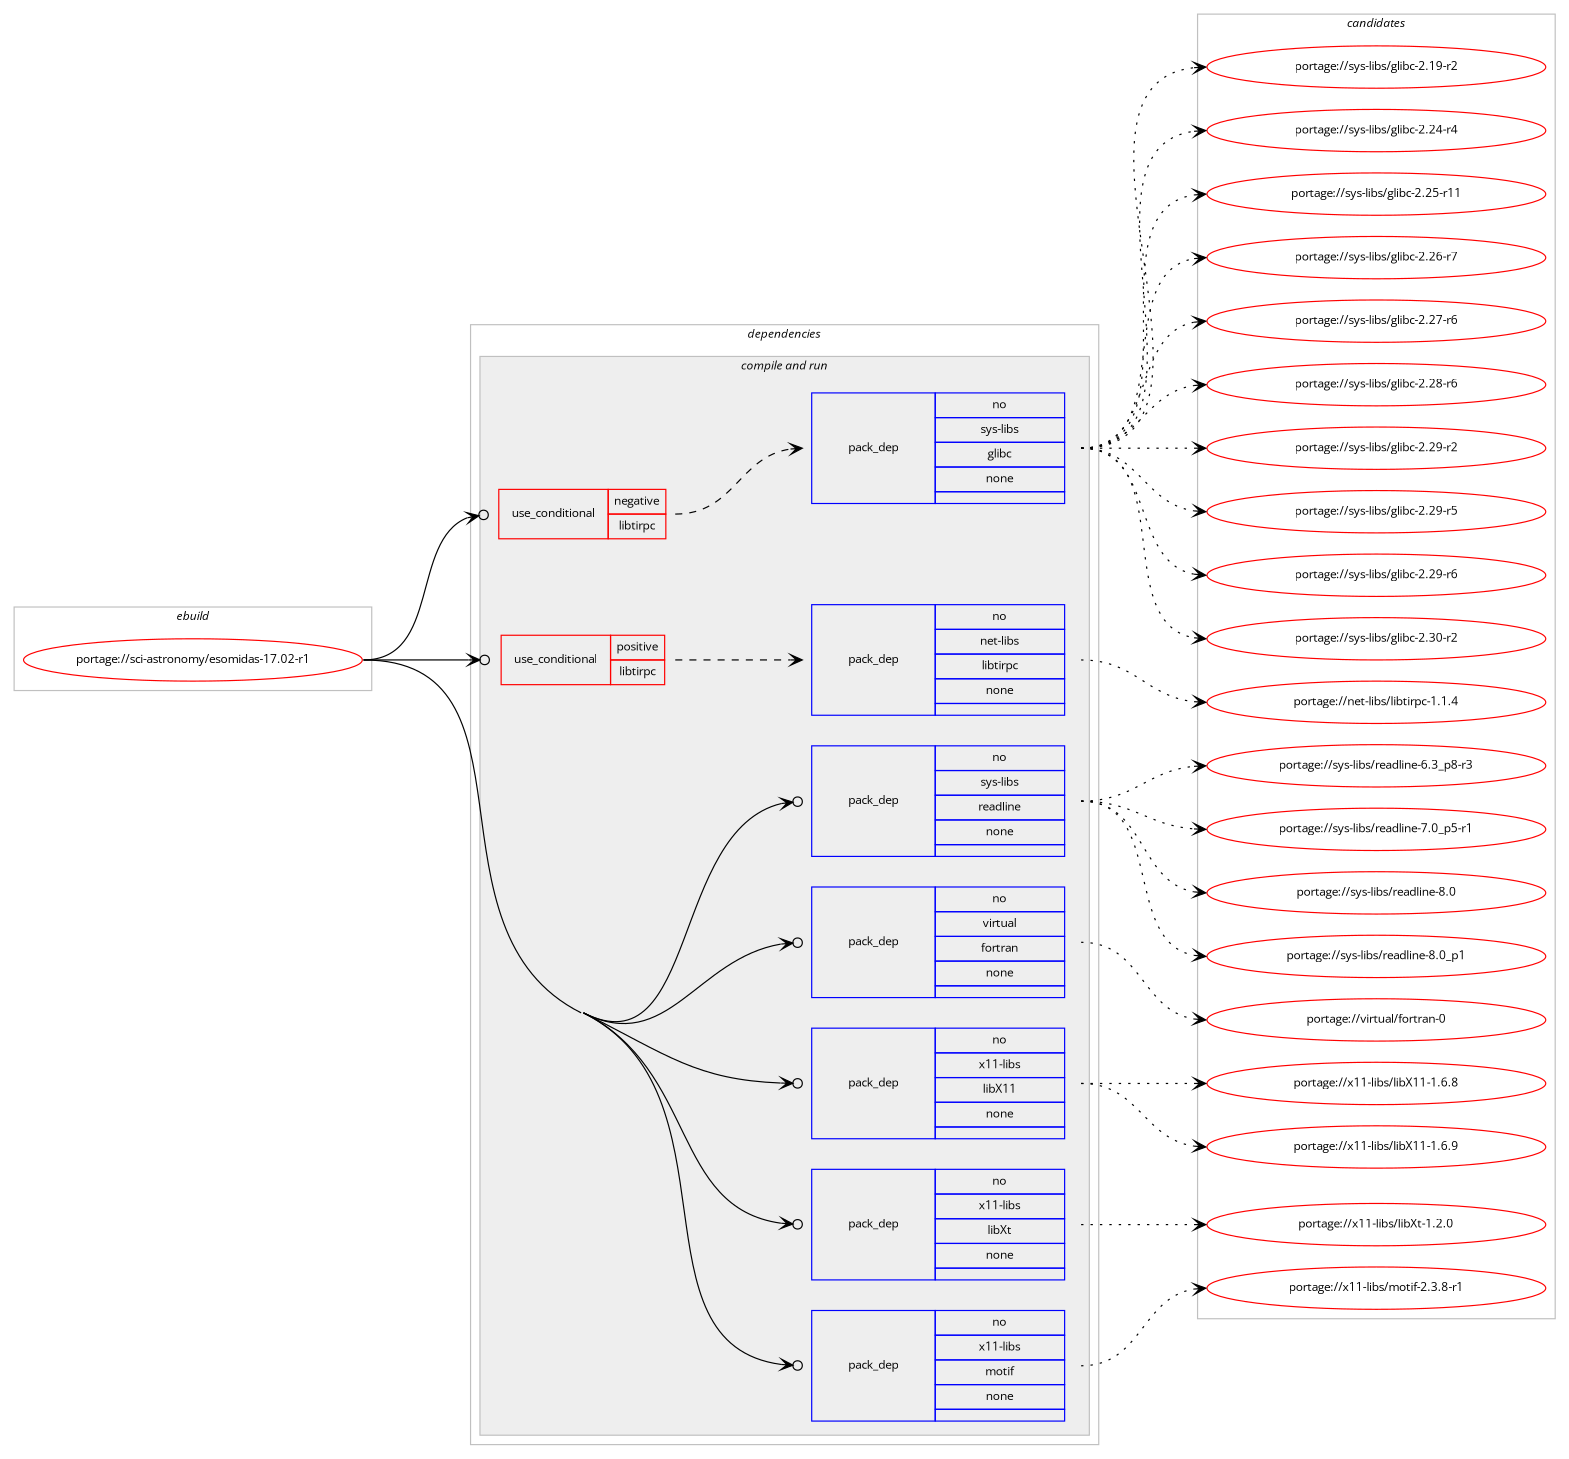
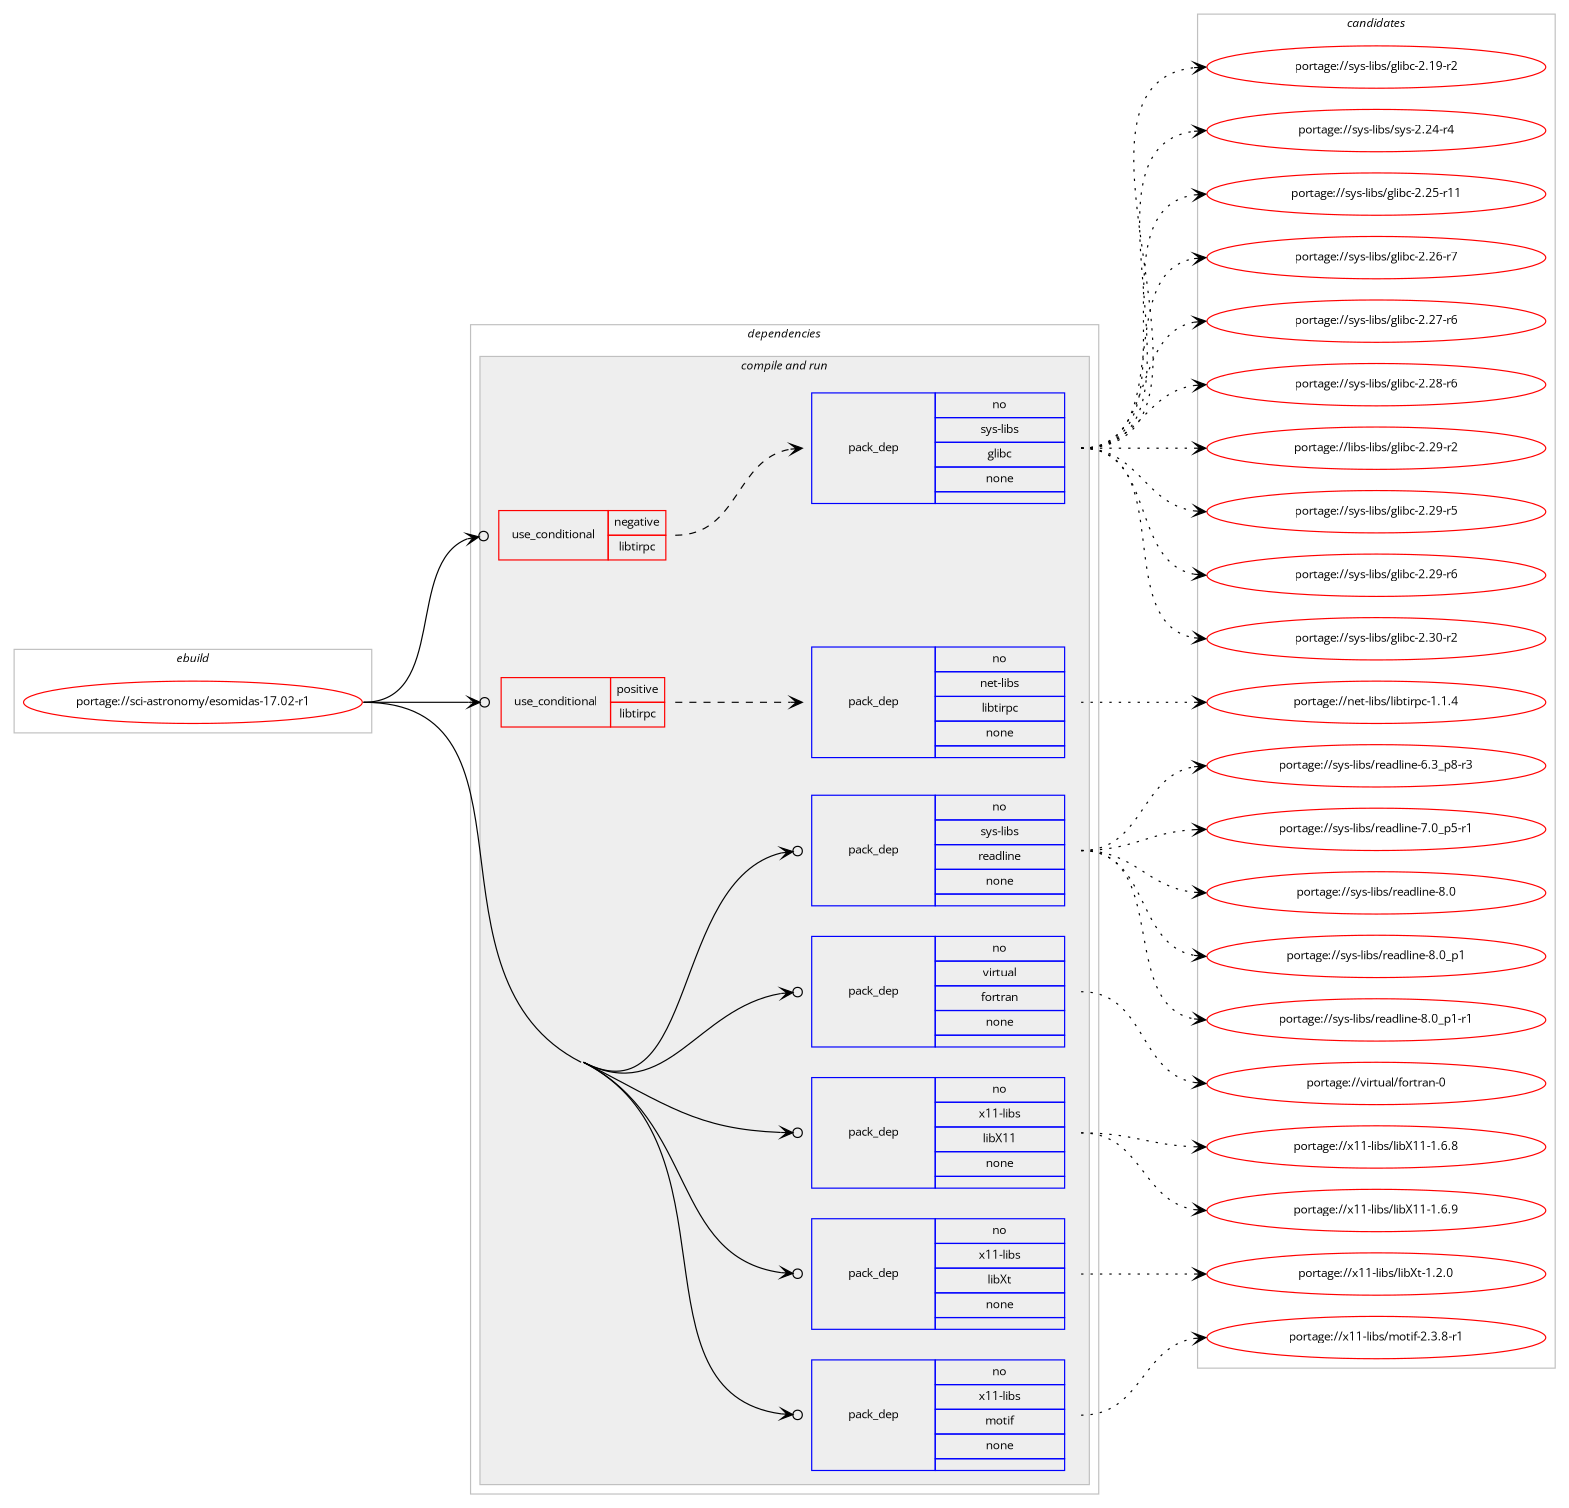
(1376, 131) -> (1376, 131)
(1376, 448) -> (1376, 448)
none -> (1376, 1020)
